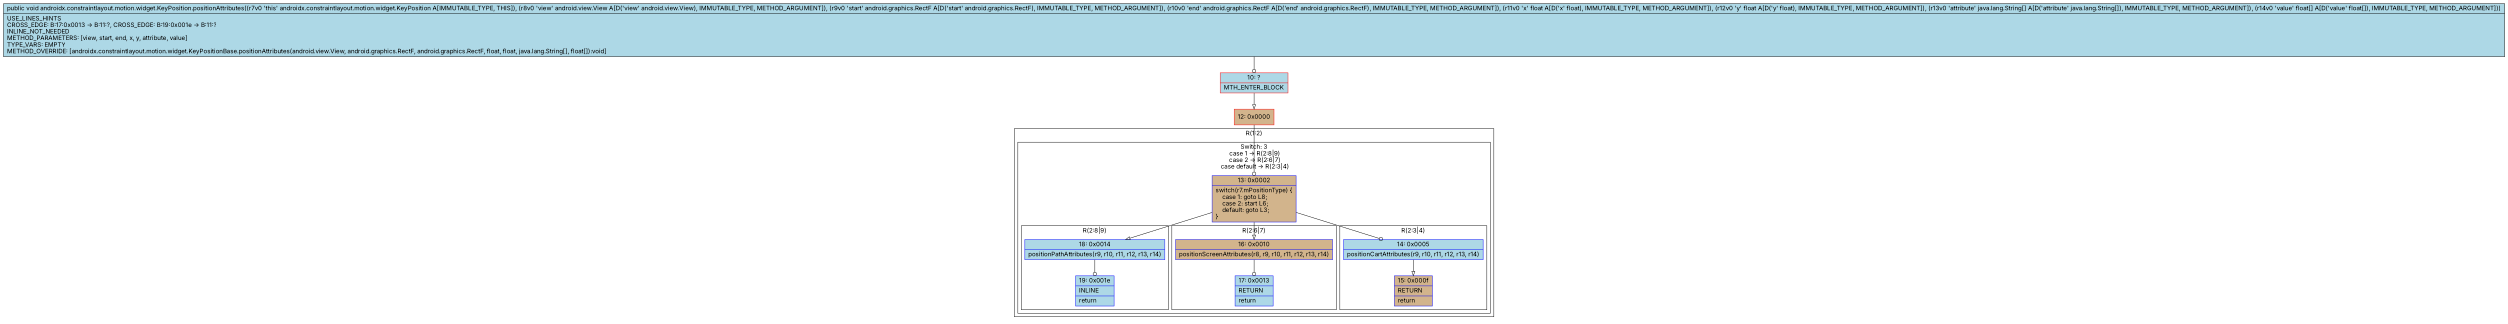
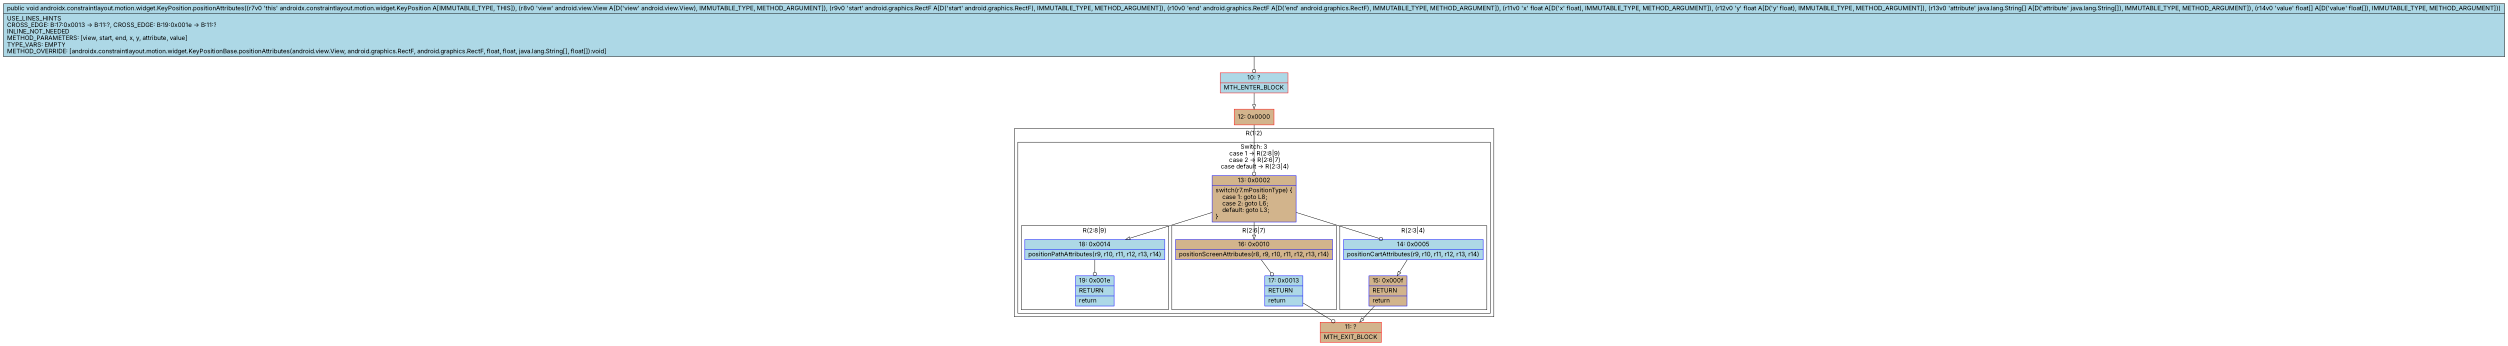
(1242, 204) -> (1242, 204)
(1089, 291) -> (1092, 291)
none -> (1351, 332)
